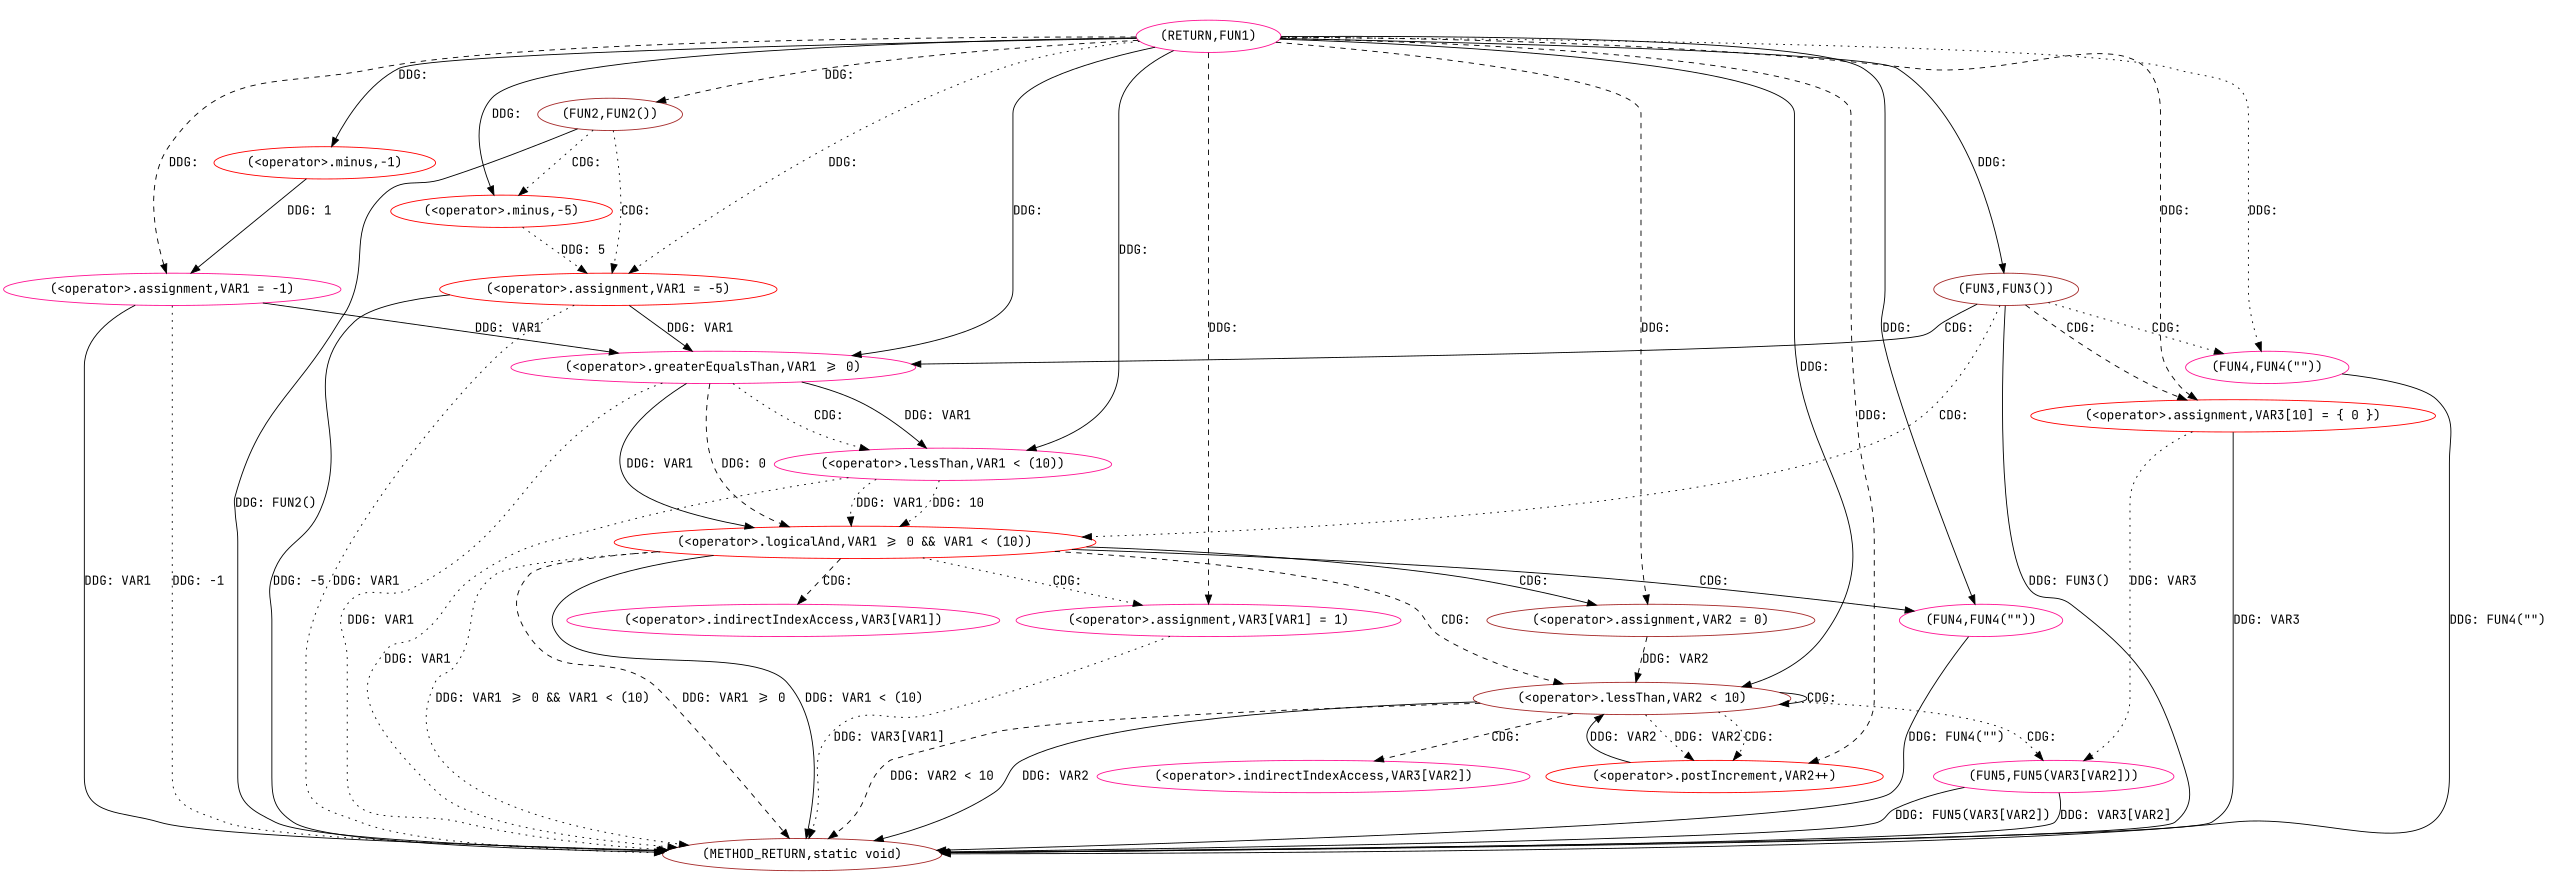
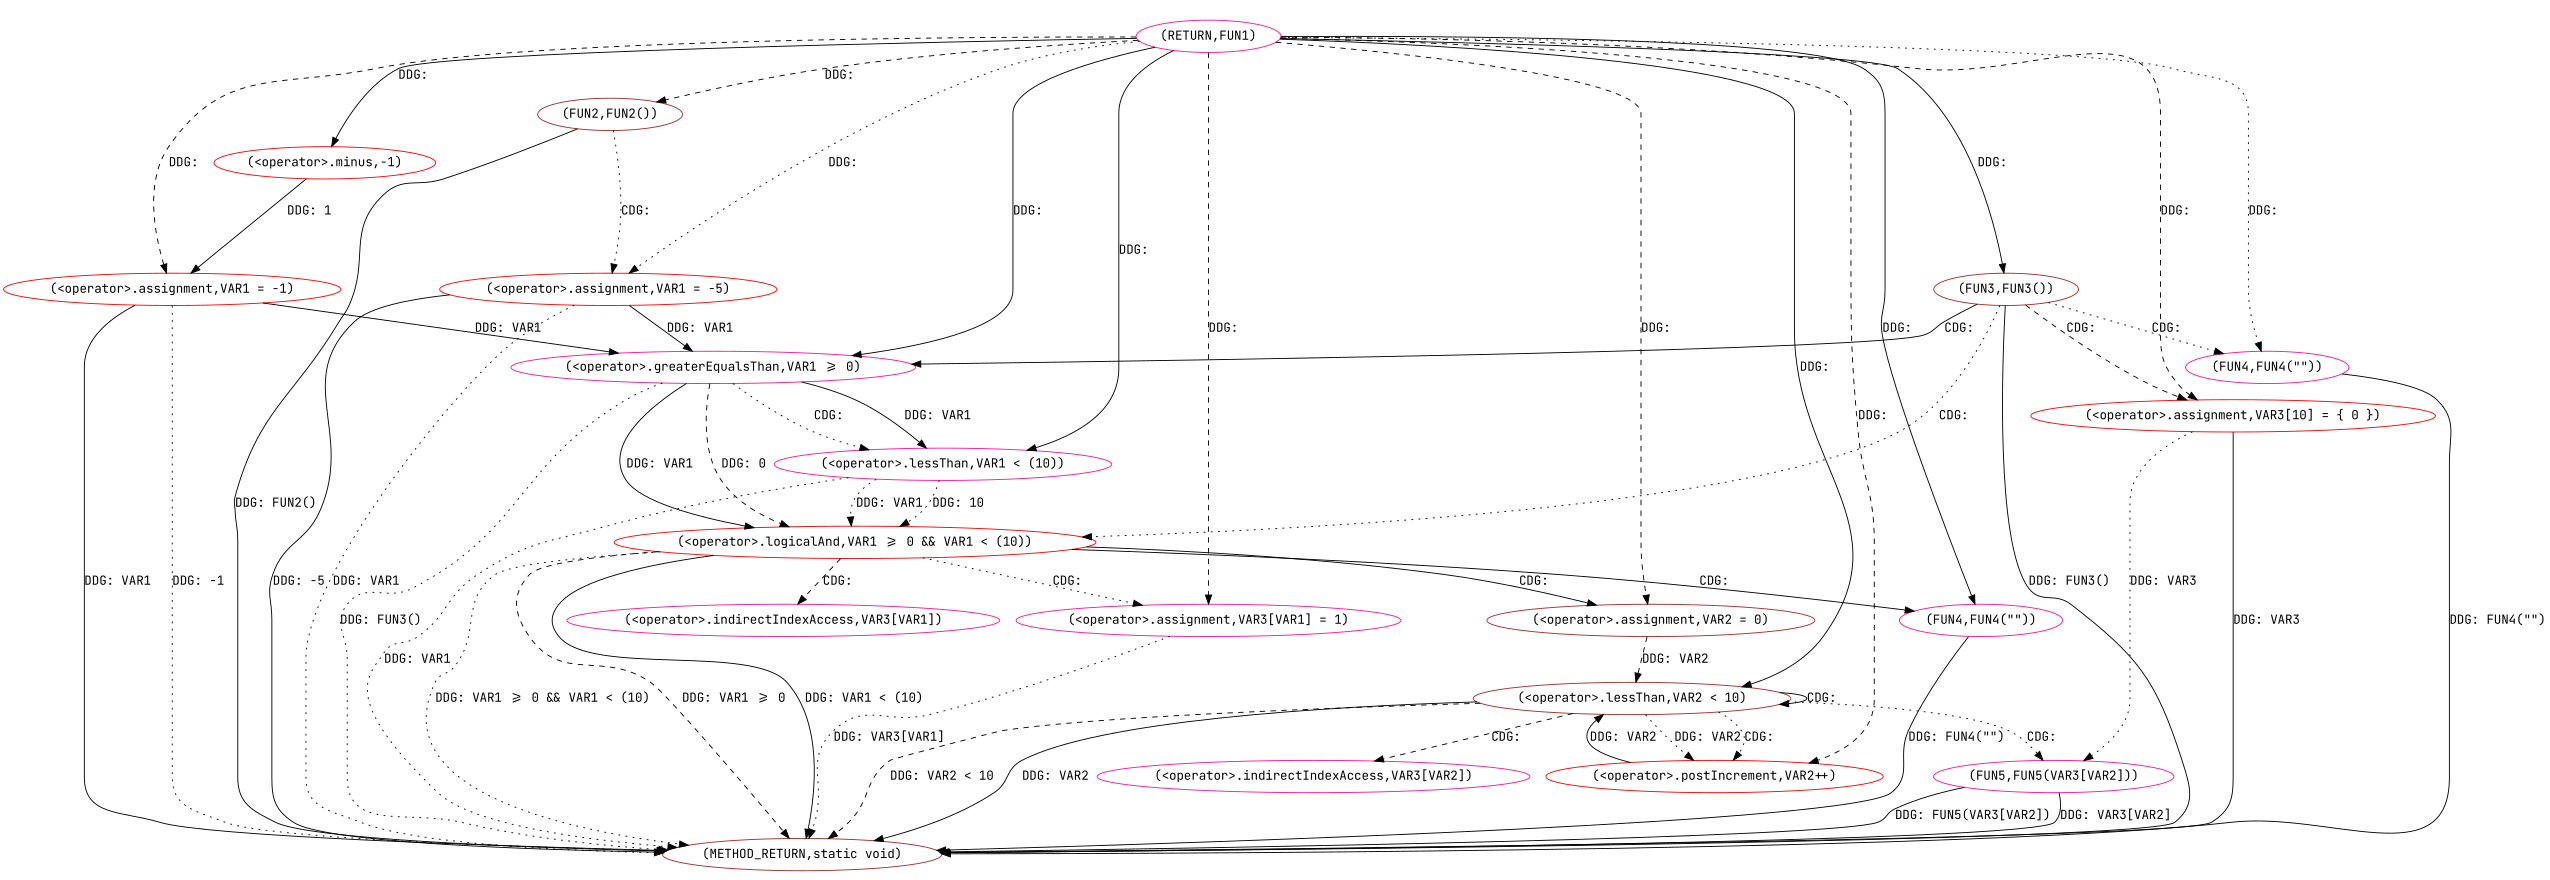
(502, 211) -> none
(172, 289) -> (172, 289)
(1317, 579) -> none
(381, 620) -> (381, 620)
